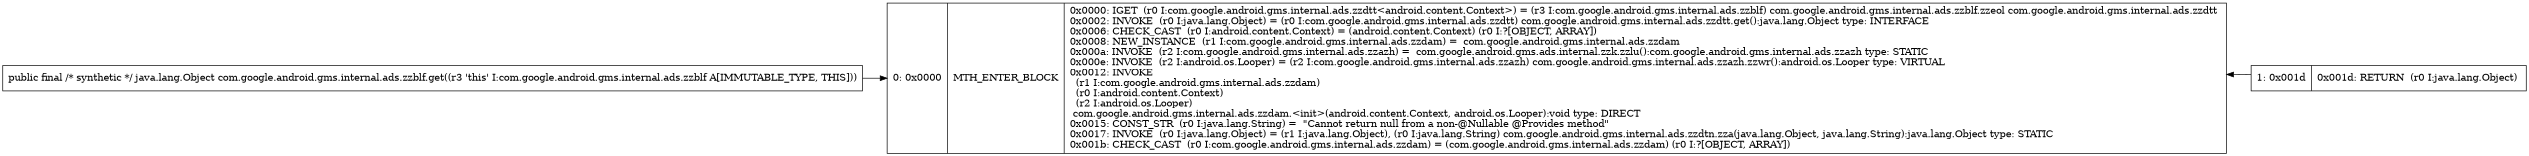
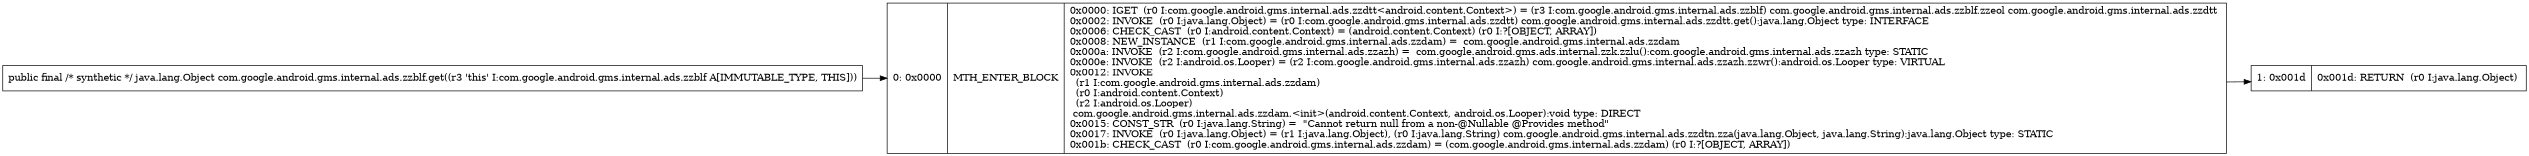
(2242, 75) -> (2235, 82)
